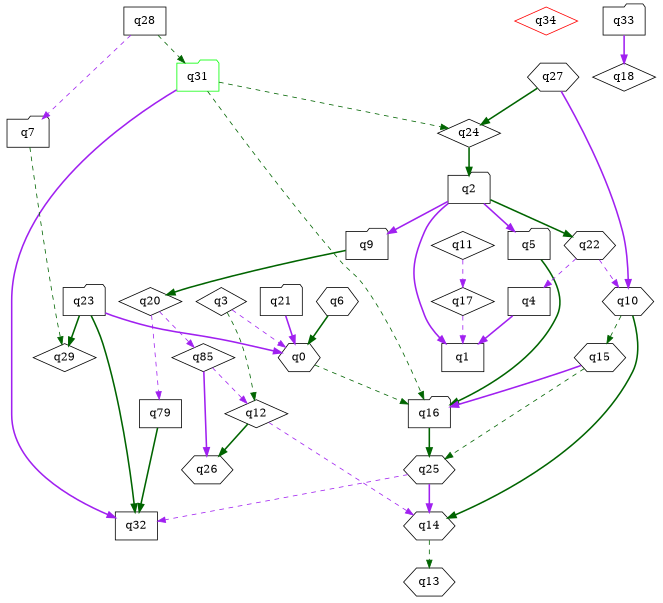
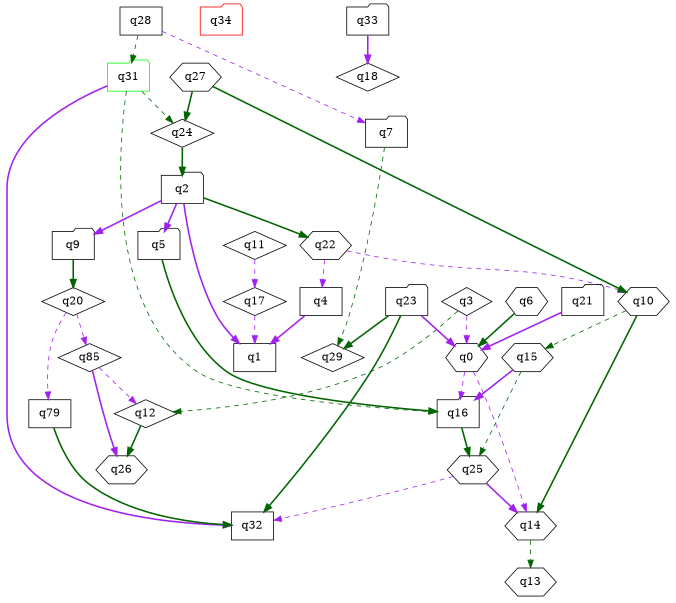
(546, 21) -> (221, 21)
(606, 182) -> (416, 188)
(358, 383) -> (463, 382)
(338, 467) -> (501, 437)
